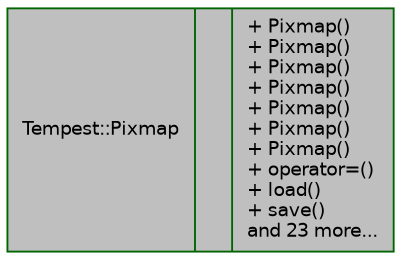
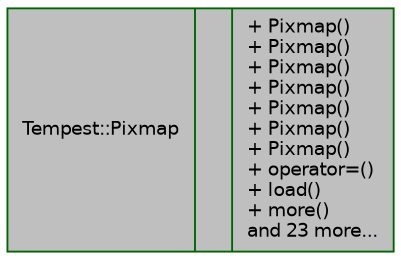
(287, 211) -> (289, 211)
